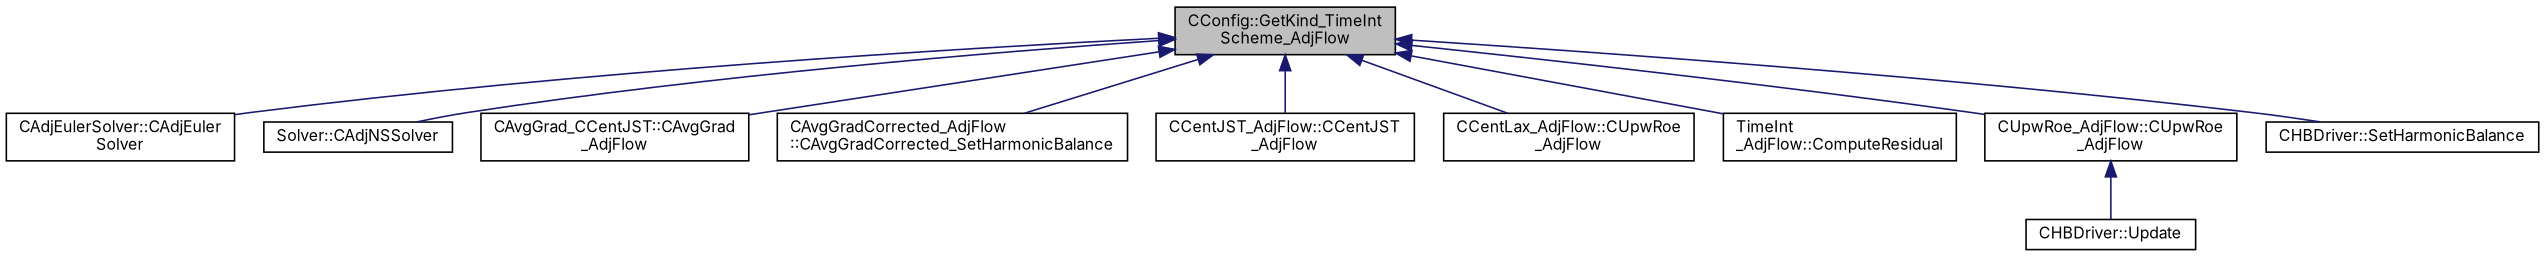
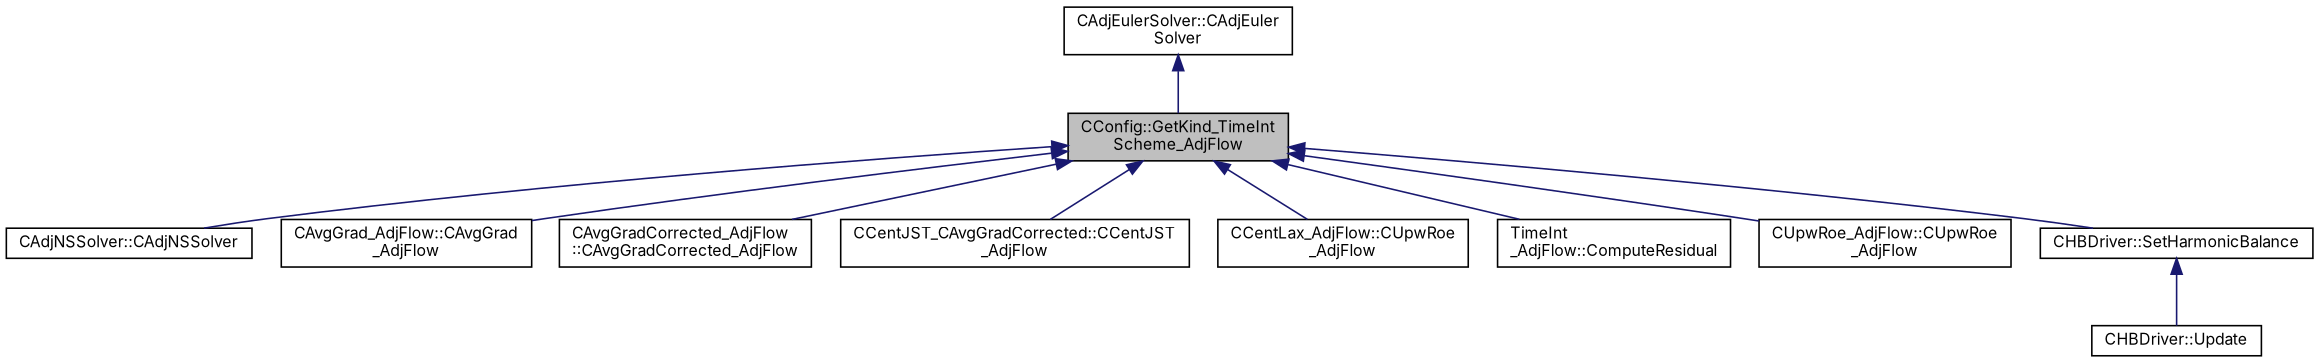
(696, 68) -> (1178, 92)
(358, 137) -> (129, 243)
(615, 137) -> (406, 243)
(952, 137) -> (685, 243)
(1285, 137) -> (1015, 243)
(2111, 198) -> (2177, 300)
